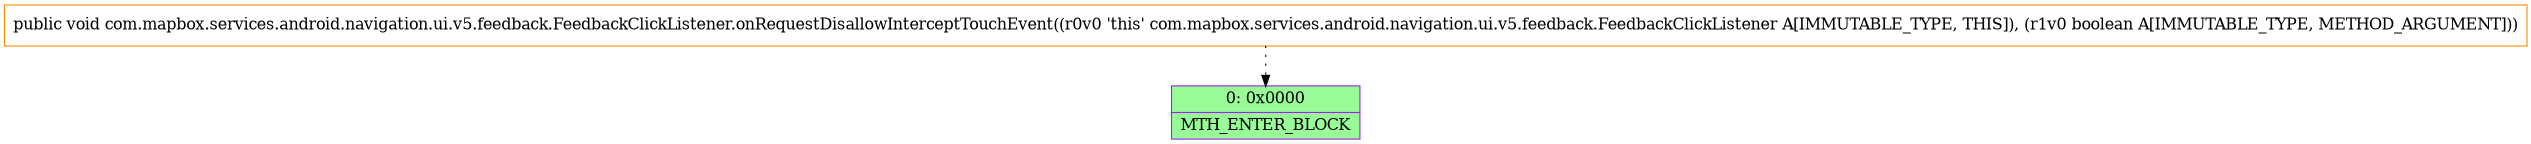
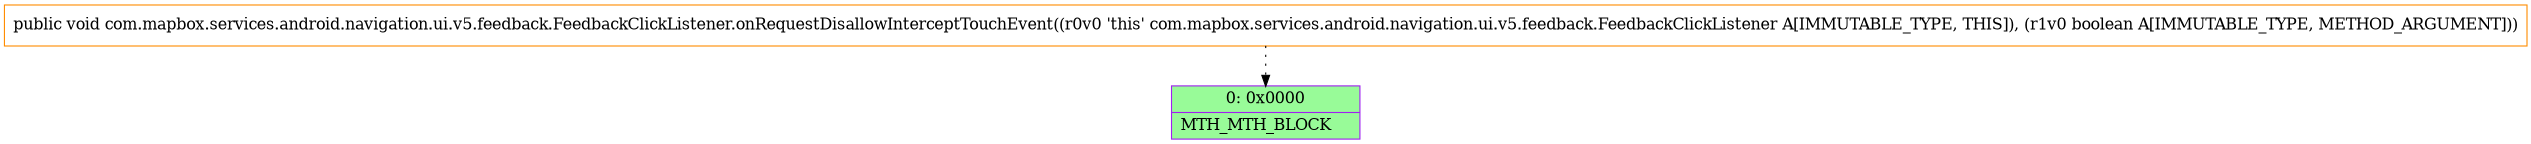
(1266, 125) -> (1256, 125)
